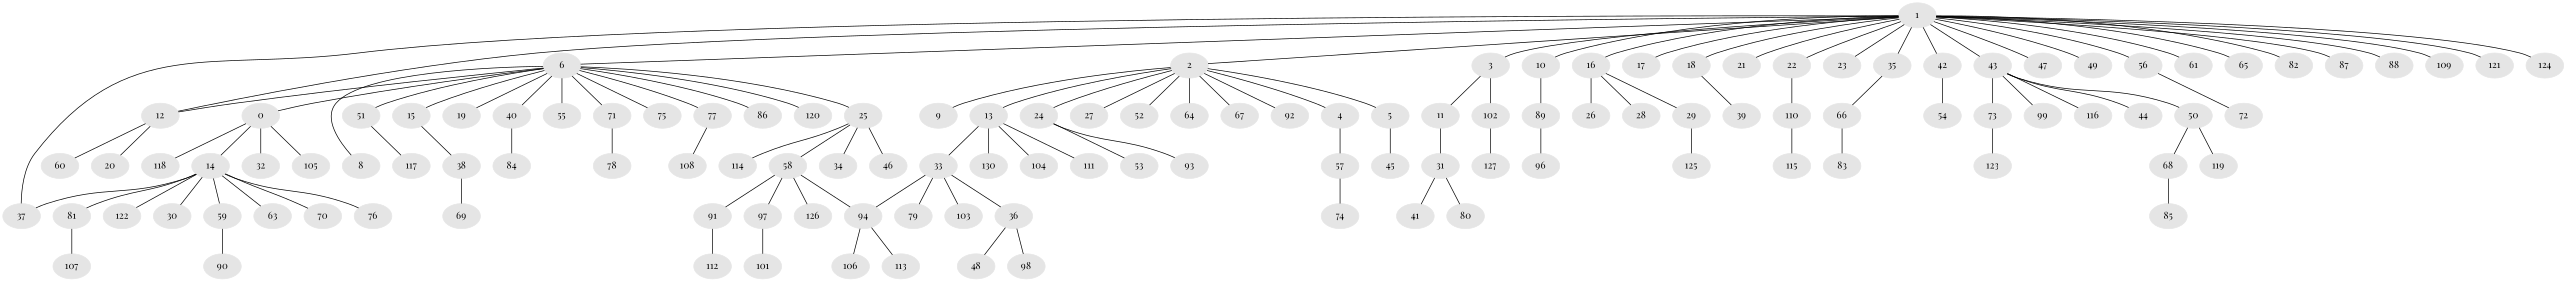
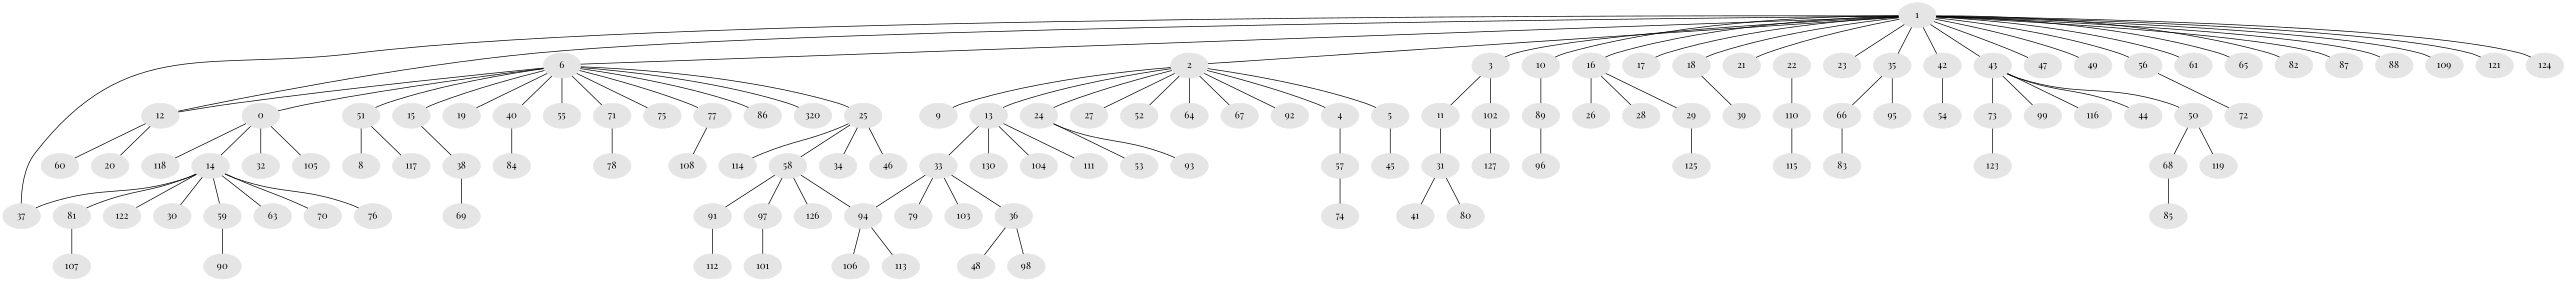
(1853, 39) -> none
(408, 77) -> (361, 141)
(813, 116) -> (813, 116)
none -> (1892, 116)
